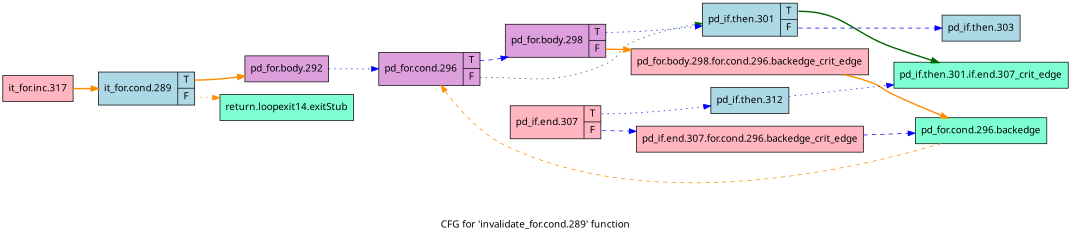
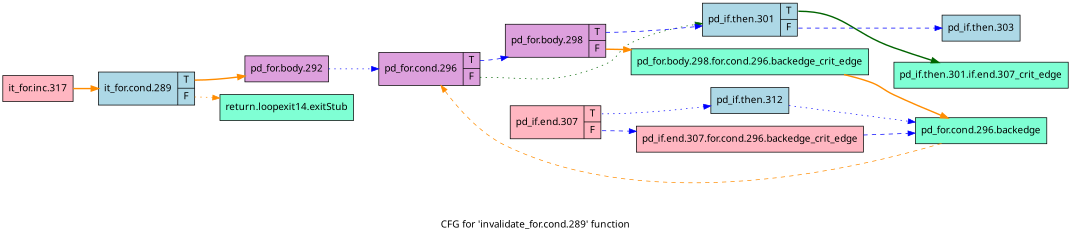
(651, 31) -> (651, 31)
(750, 62) -> (750, 62)
(838, 91) -> (849, 113)
